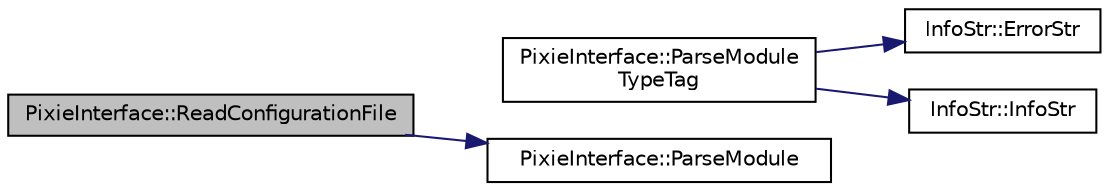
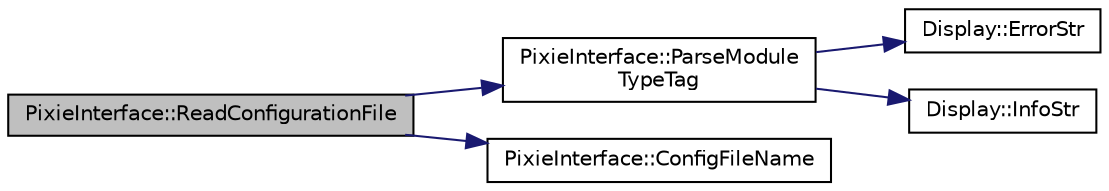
(1003, 31) -> (1003, 31)
none -> (443, 92)
(1003, 111) -> (1003, 111)
(659, 160) -> (659, 160)
